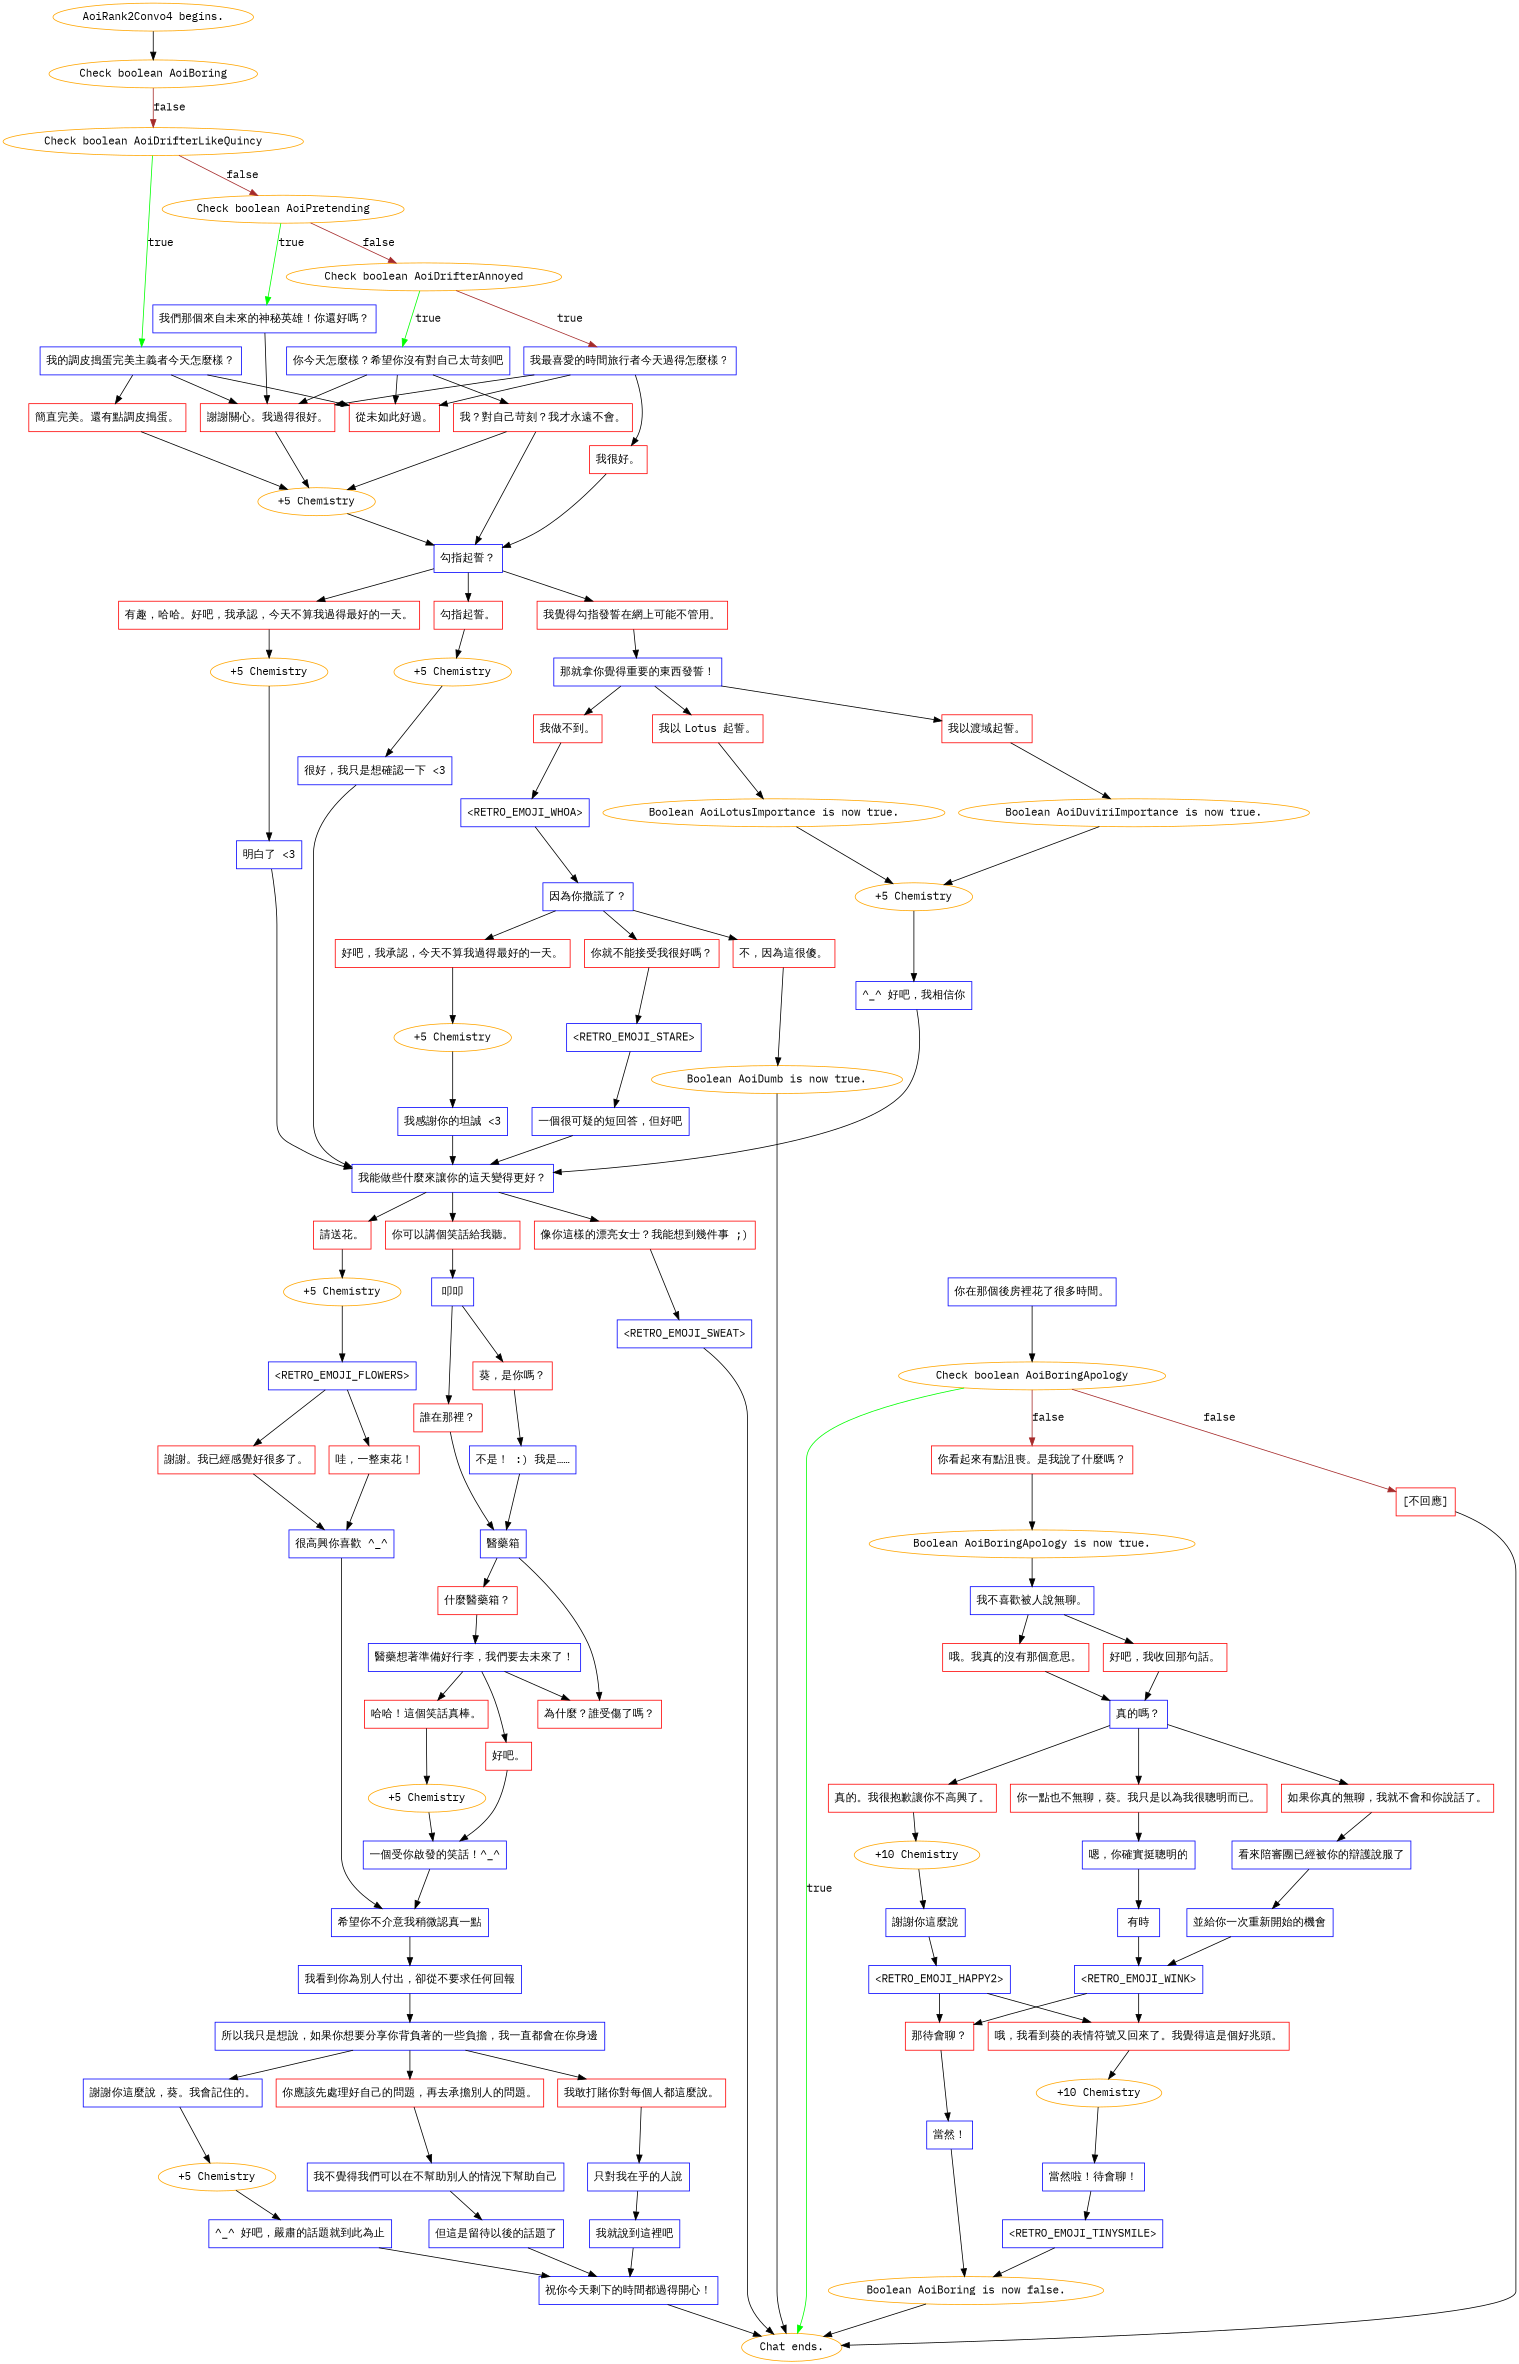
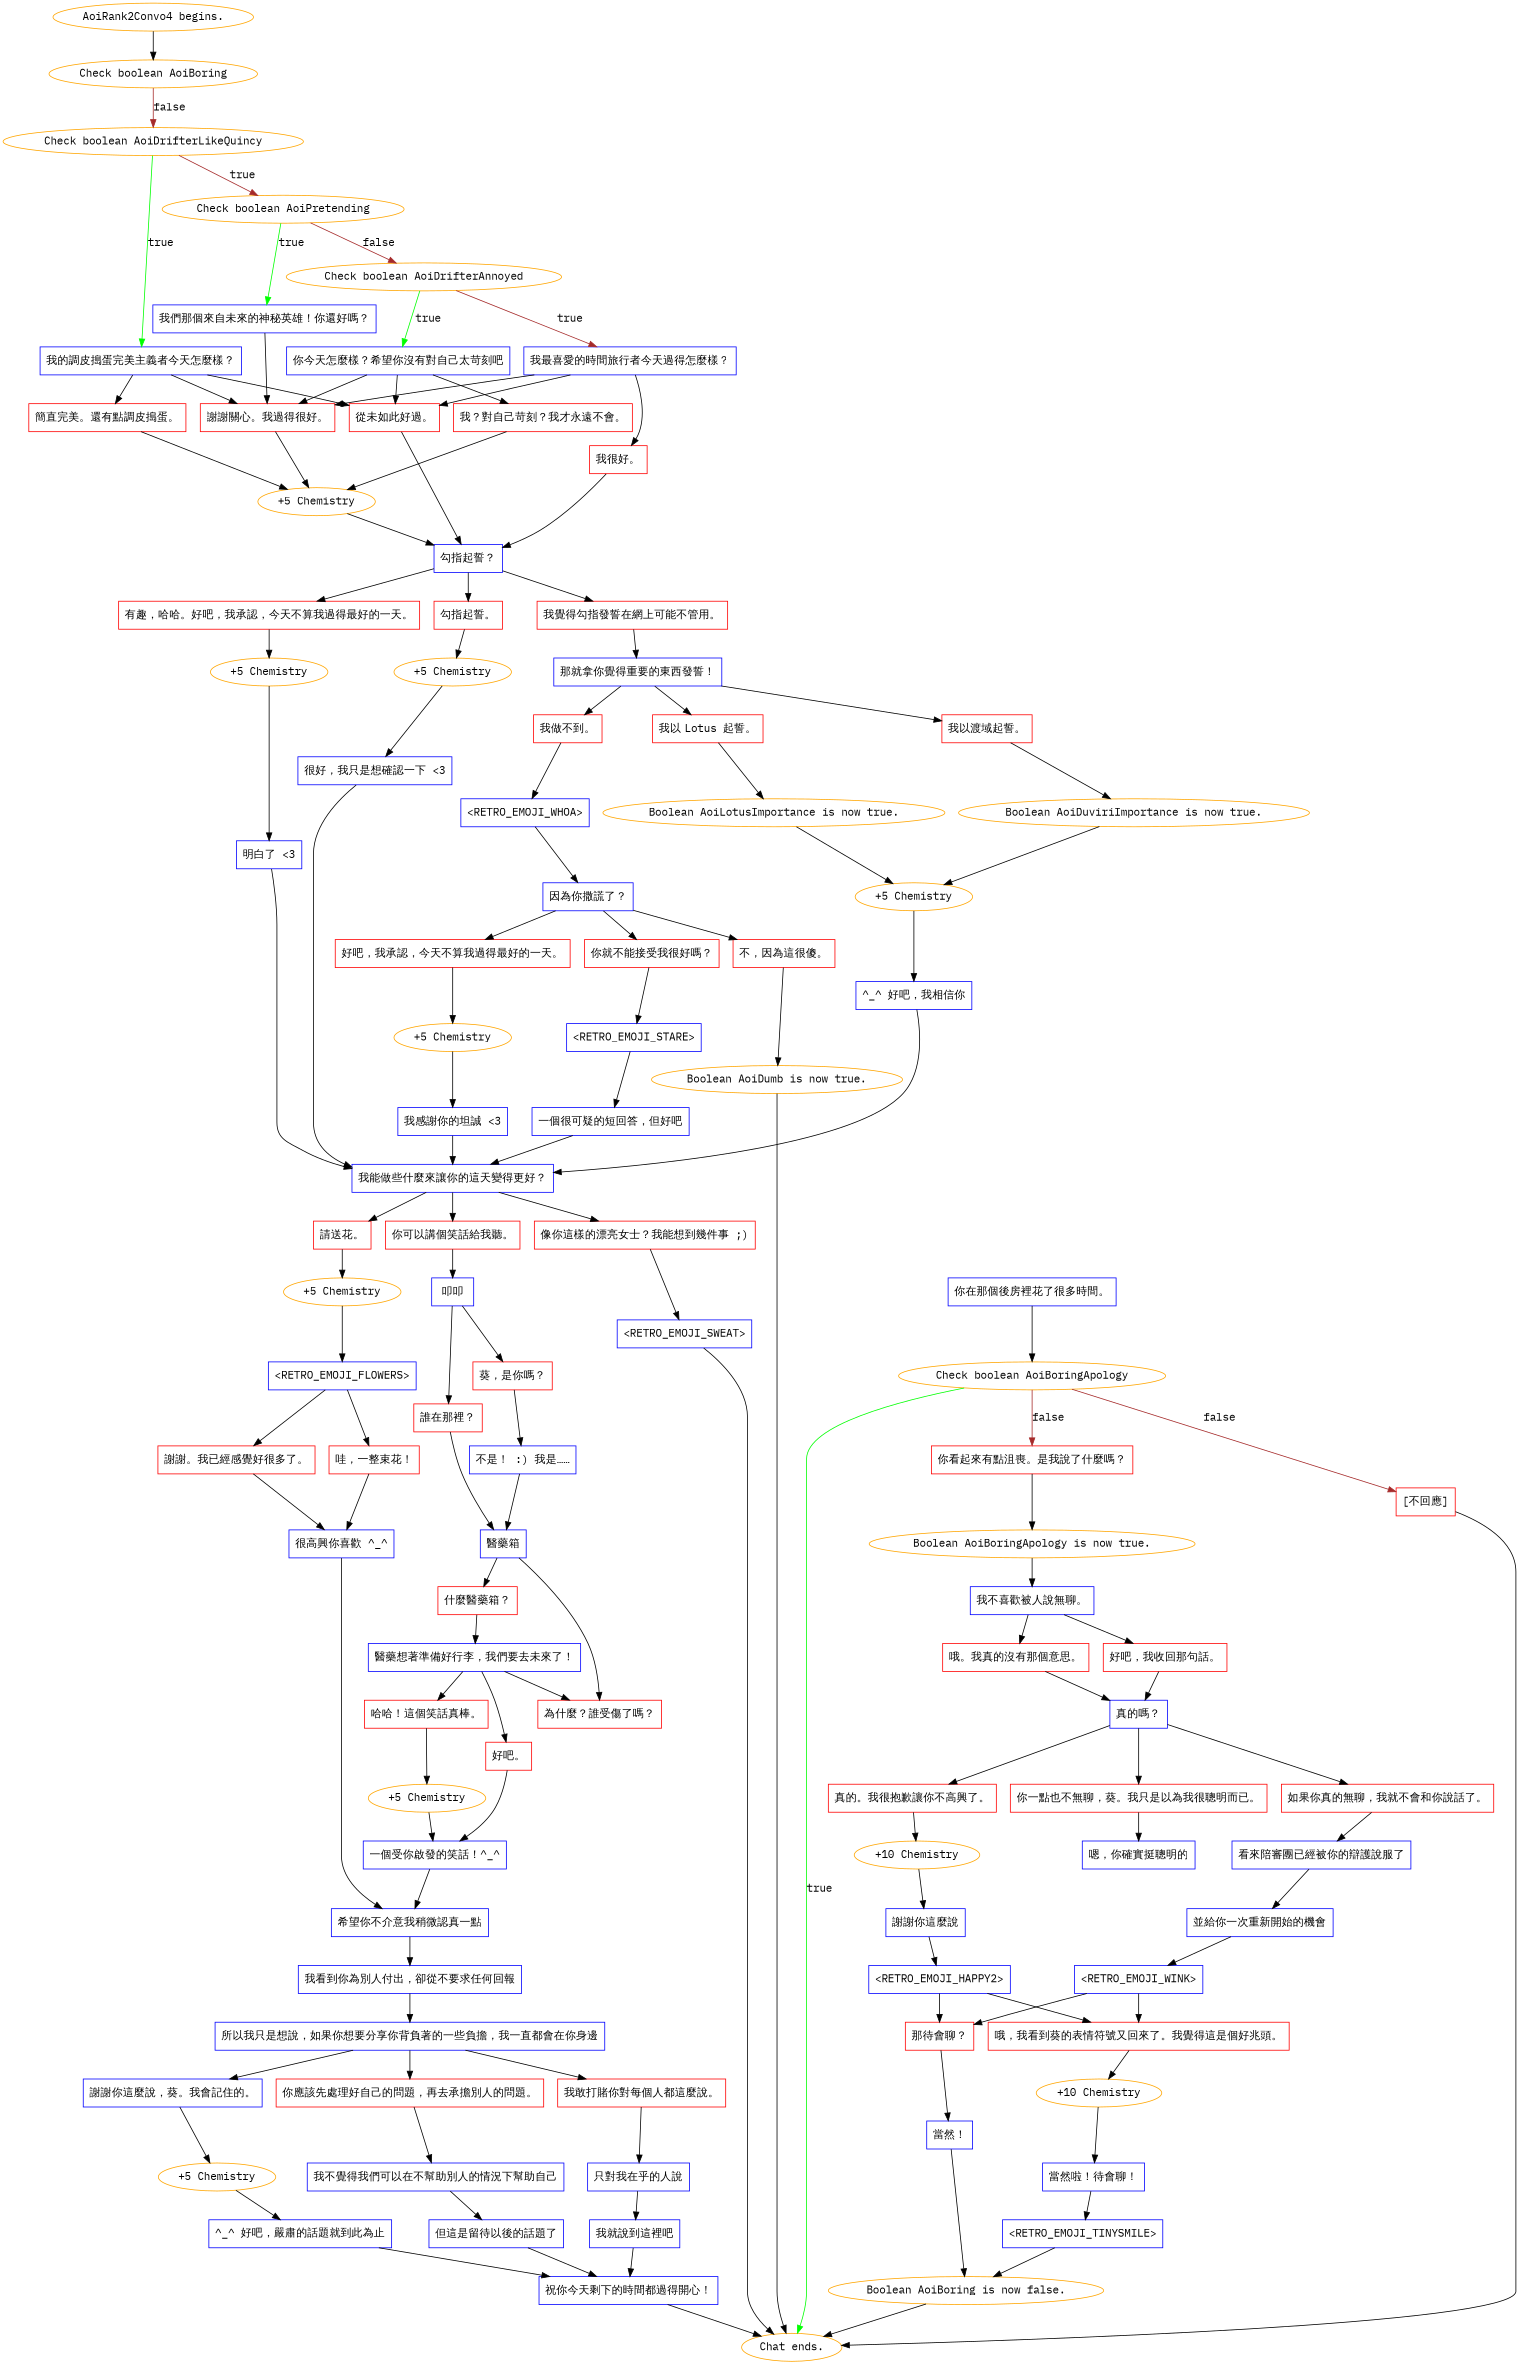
(243, 175) -> (243, 175)
(507, 485) -> (429, 485)
(1139, 1923) -> none
